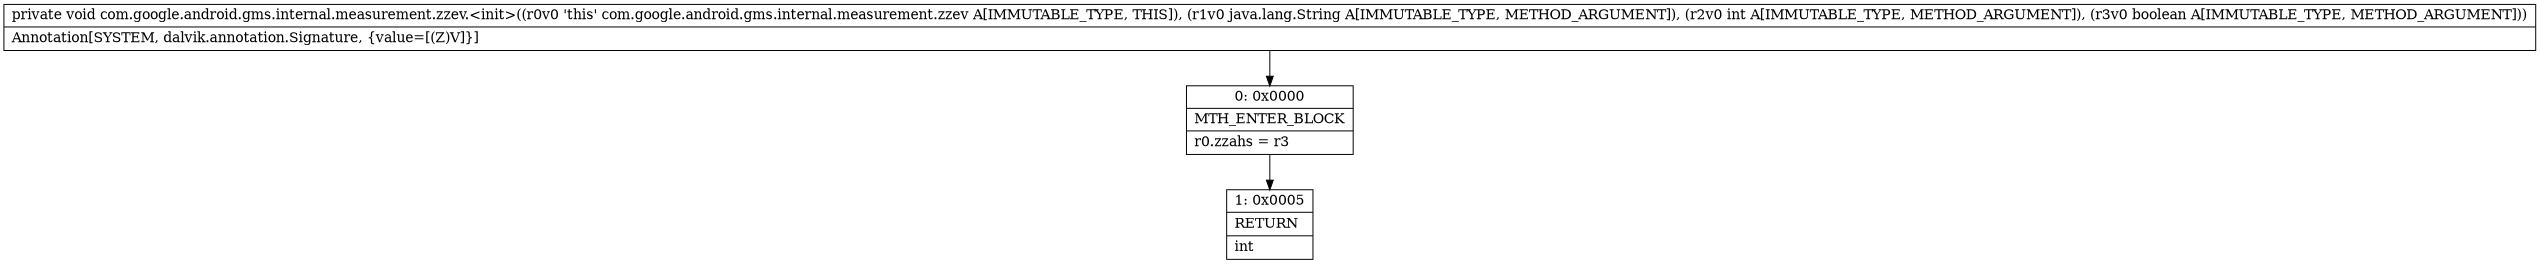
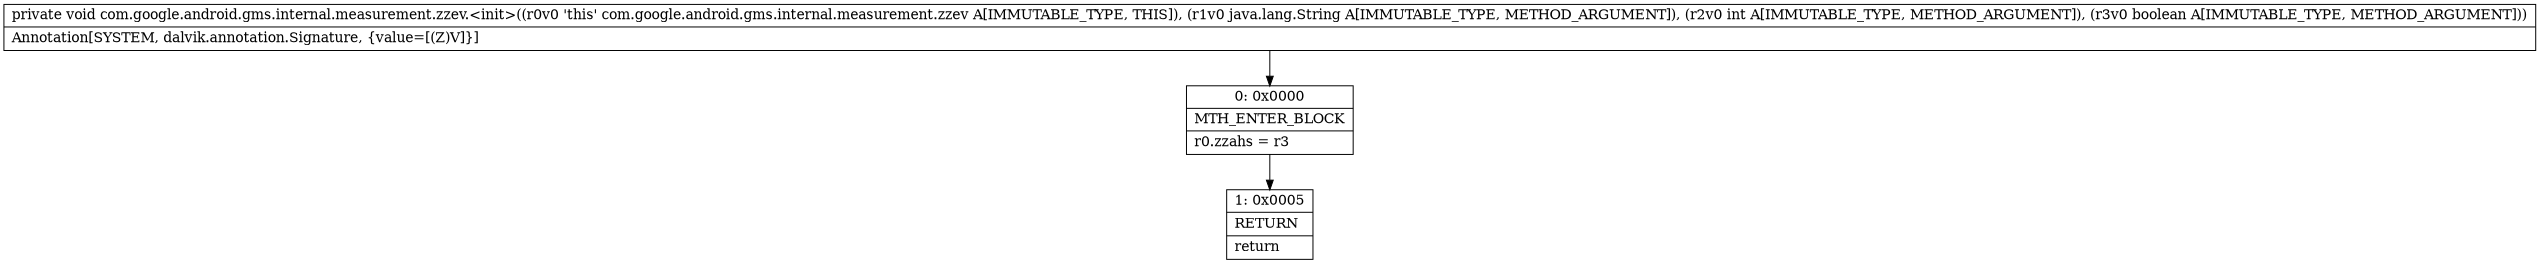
(1244, 247) -> (1257, 247)
